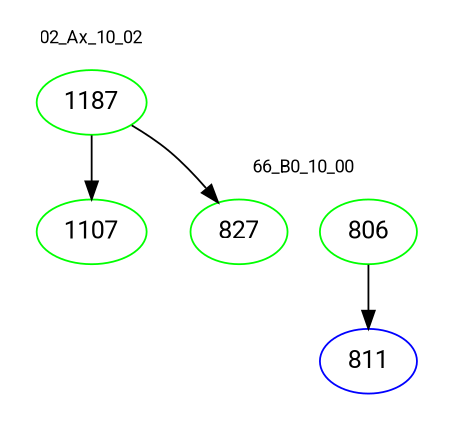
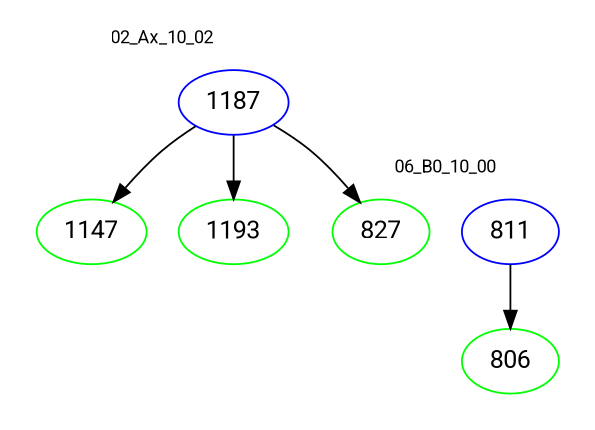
(92, 102) -> (234, 102)
(304, 168) -> (446, 168)
(92, 232) -> (92, 232)
none -> (234, 232)
(368, 288) -> (510, 288)
